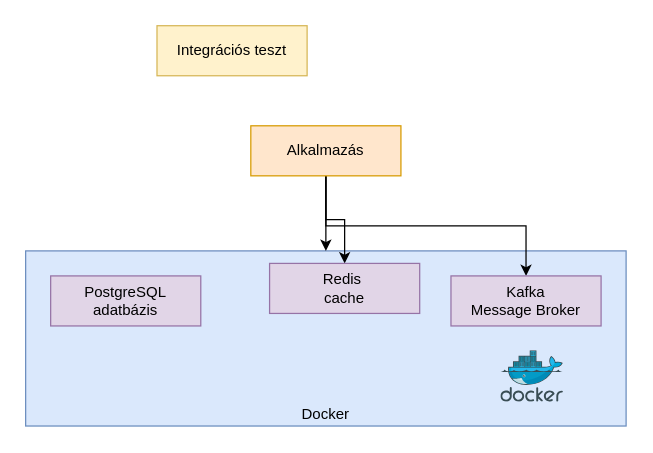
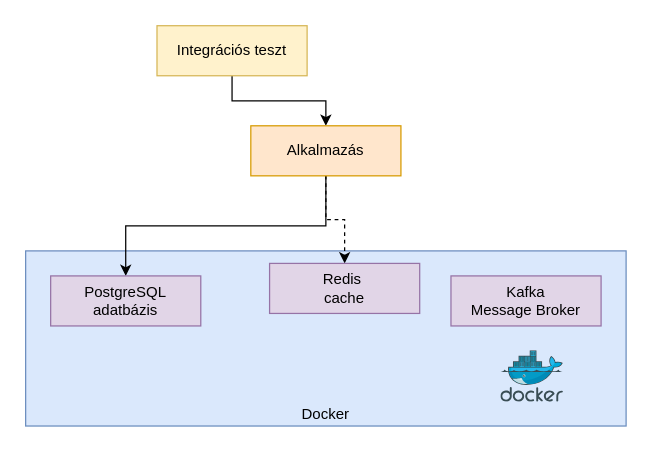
none -> (274, 101)
(448, 226) -> none
(344, 229) -> (344, 229)
(326, 235) -> (204, 226)
